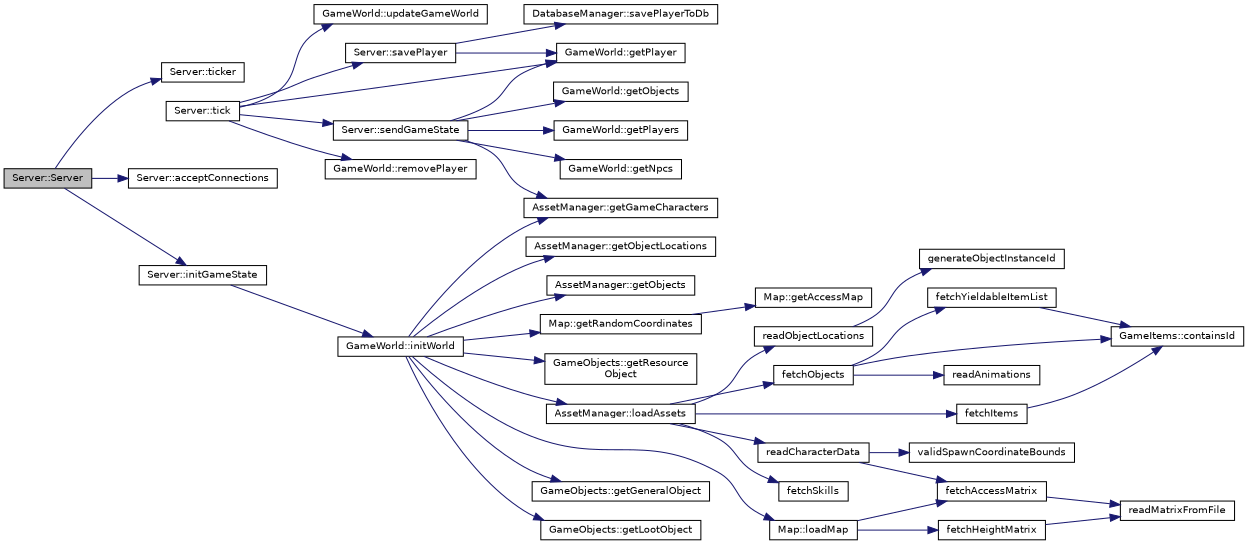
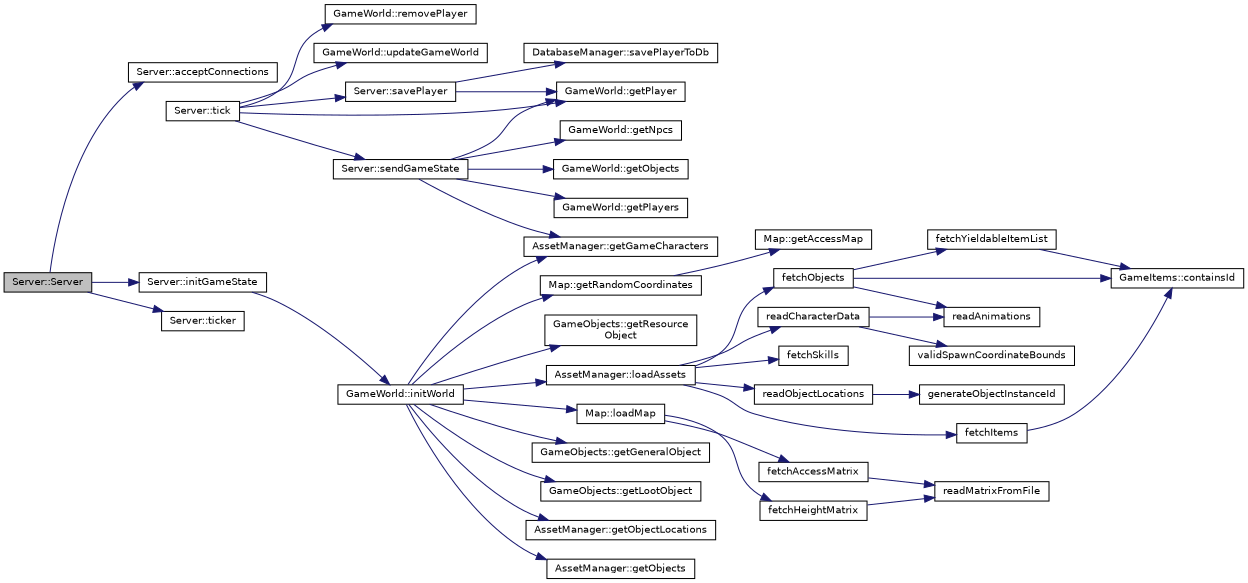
(898, 471) -> (901, 317)
